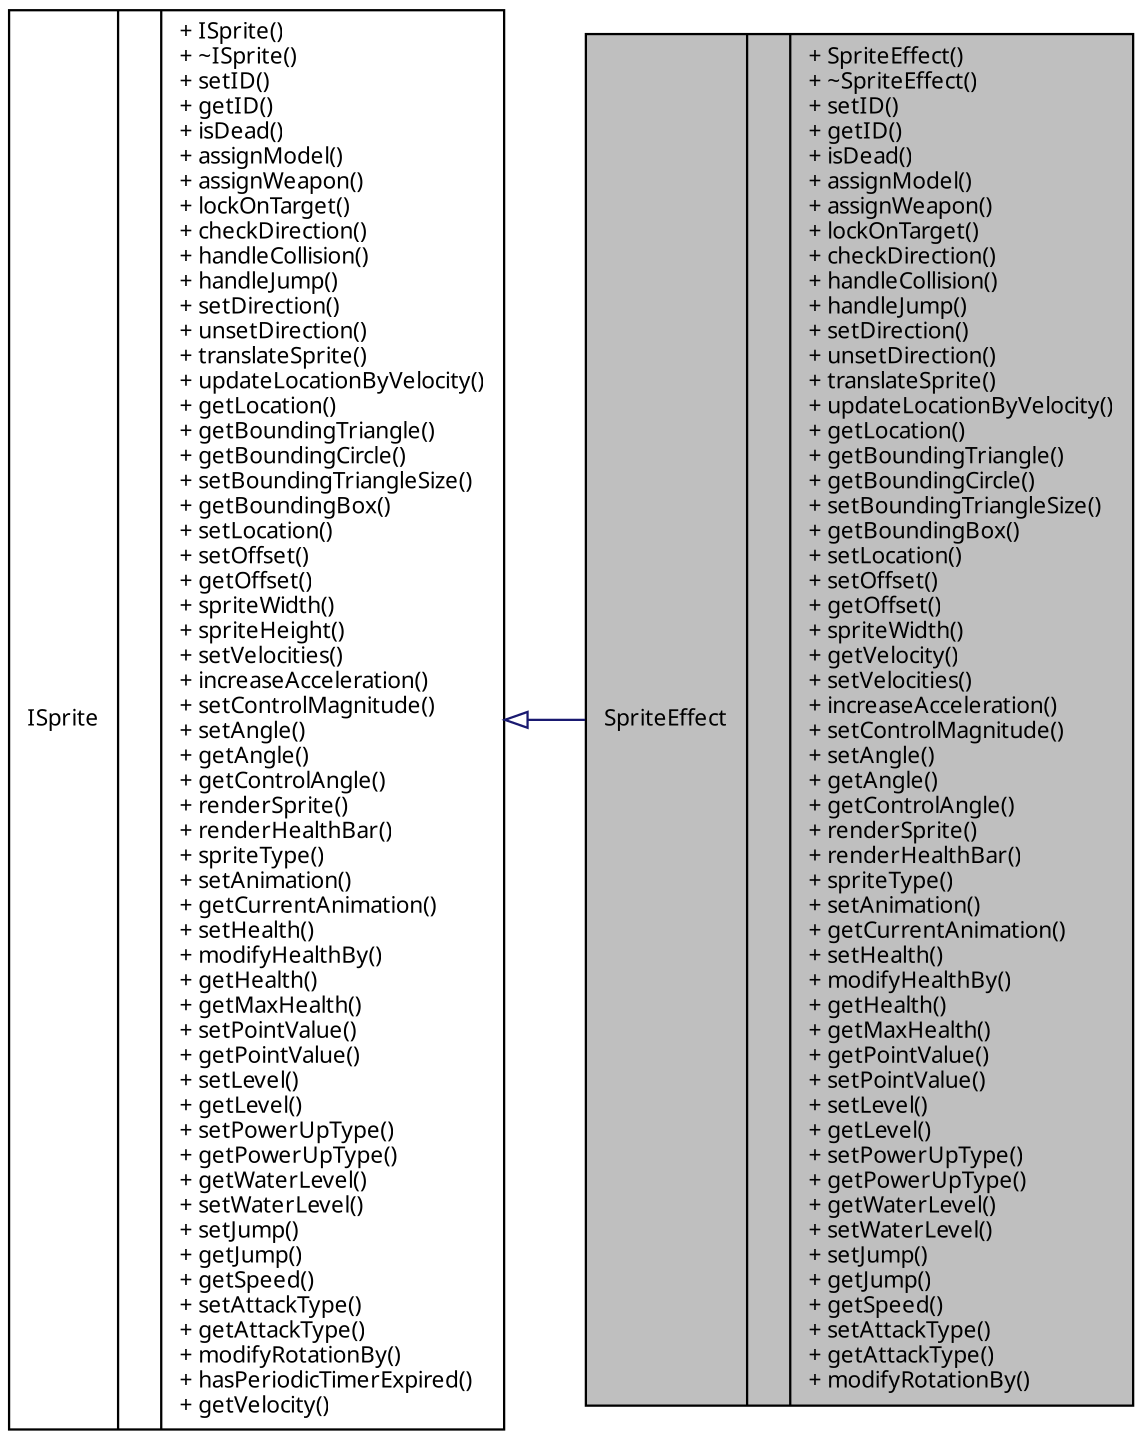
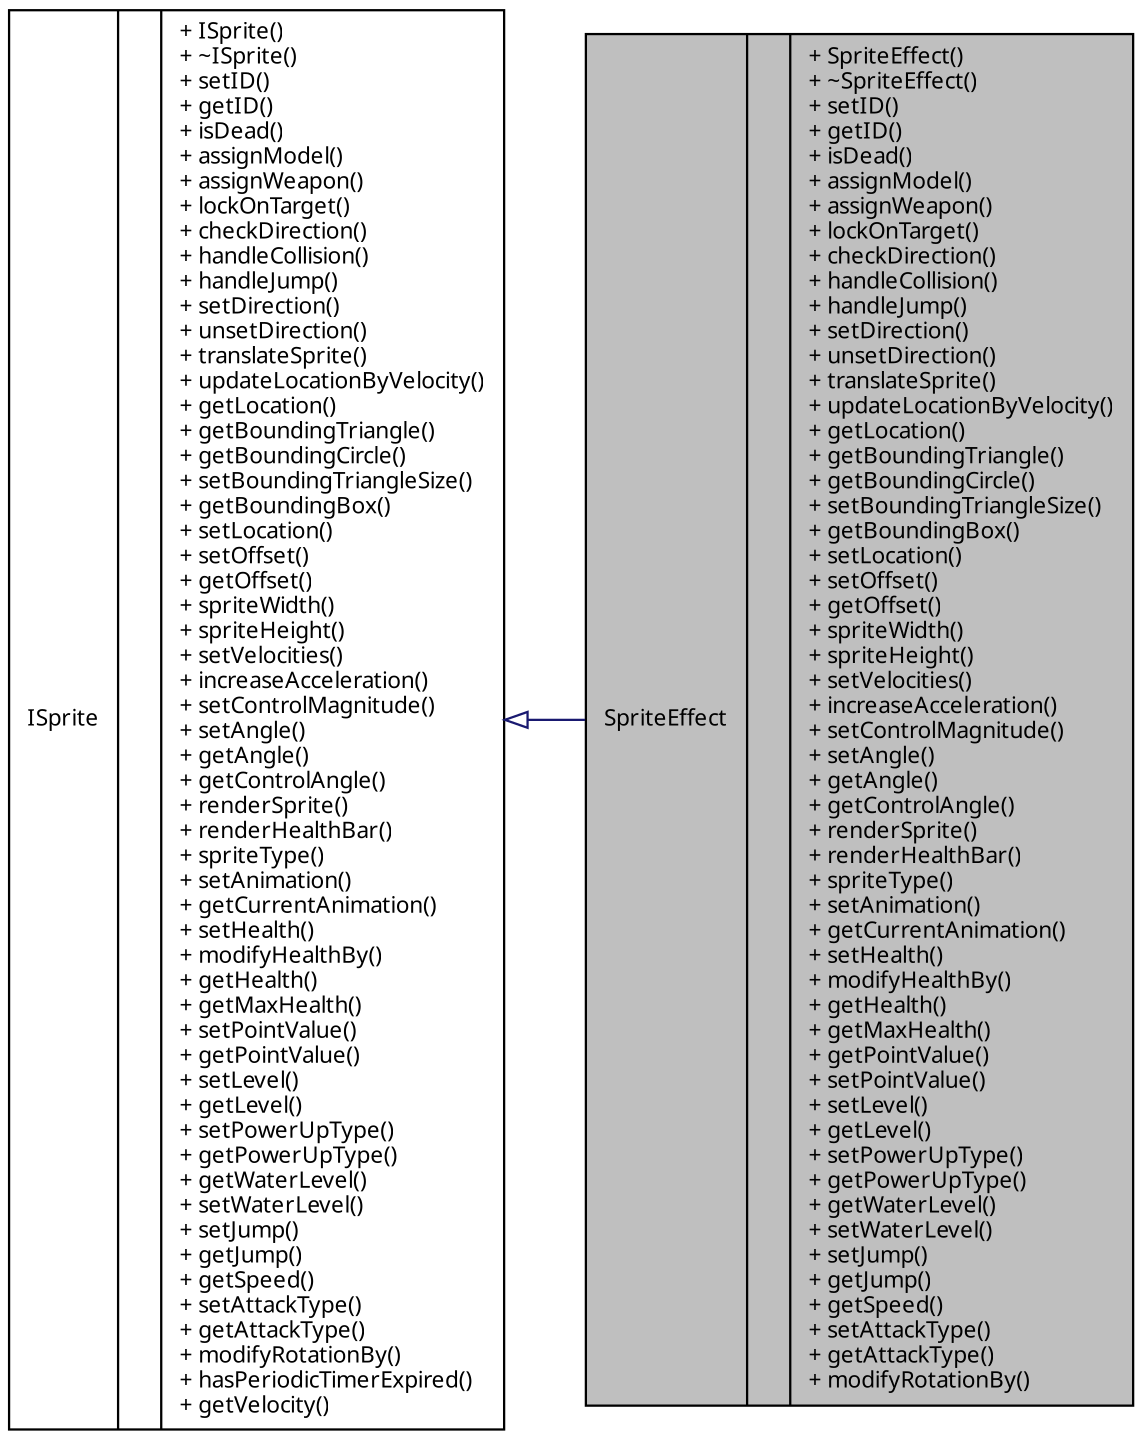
(884, 656) -> (891, 656)
